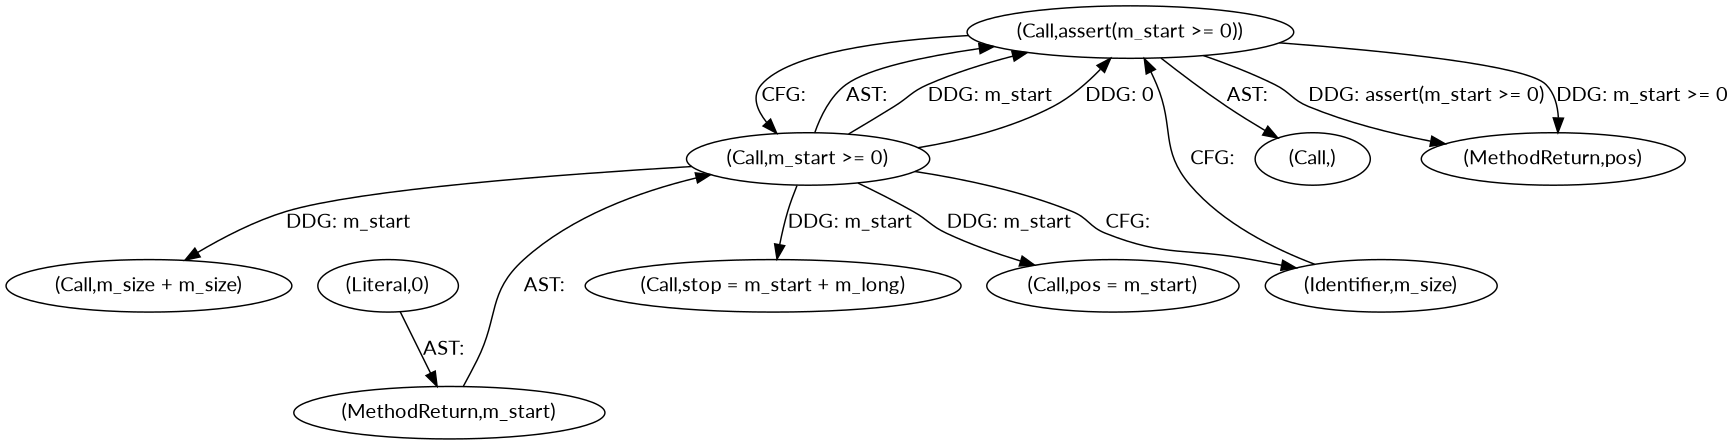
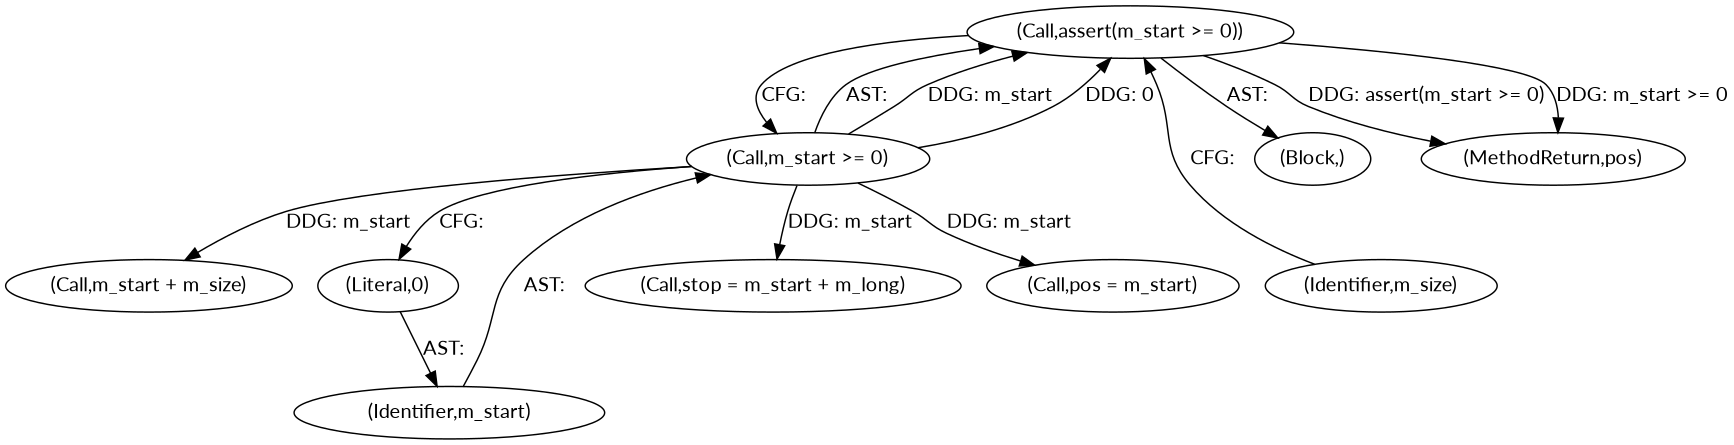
(1313, 159) -> (1313, 159)
(1095, 228) -> (509, 189)
(149, 286) -> (149, 286)
(449, 413) -> (449, 413)
